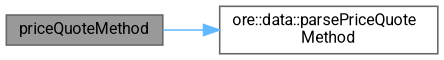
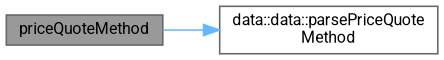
(329, 30) -> (329, 30)
